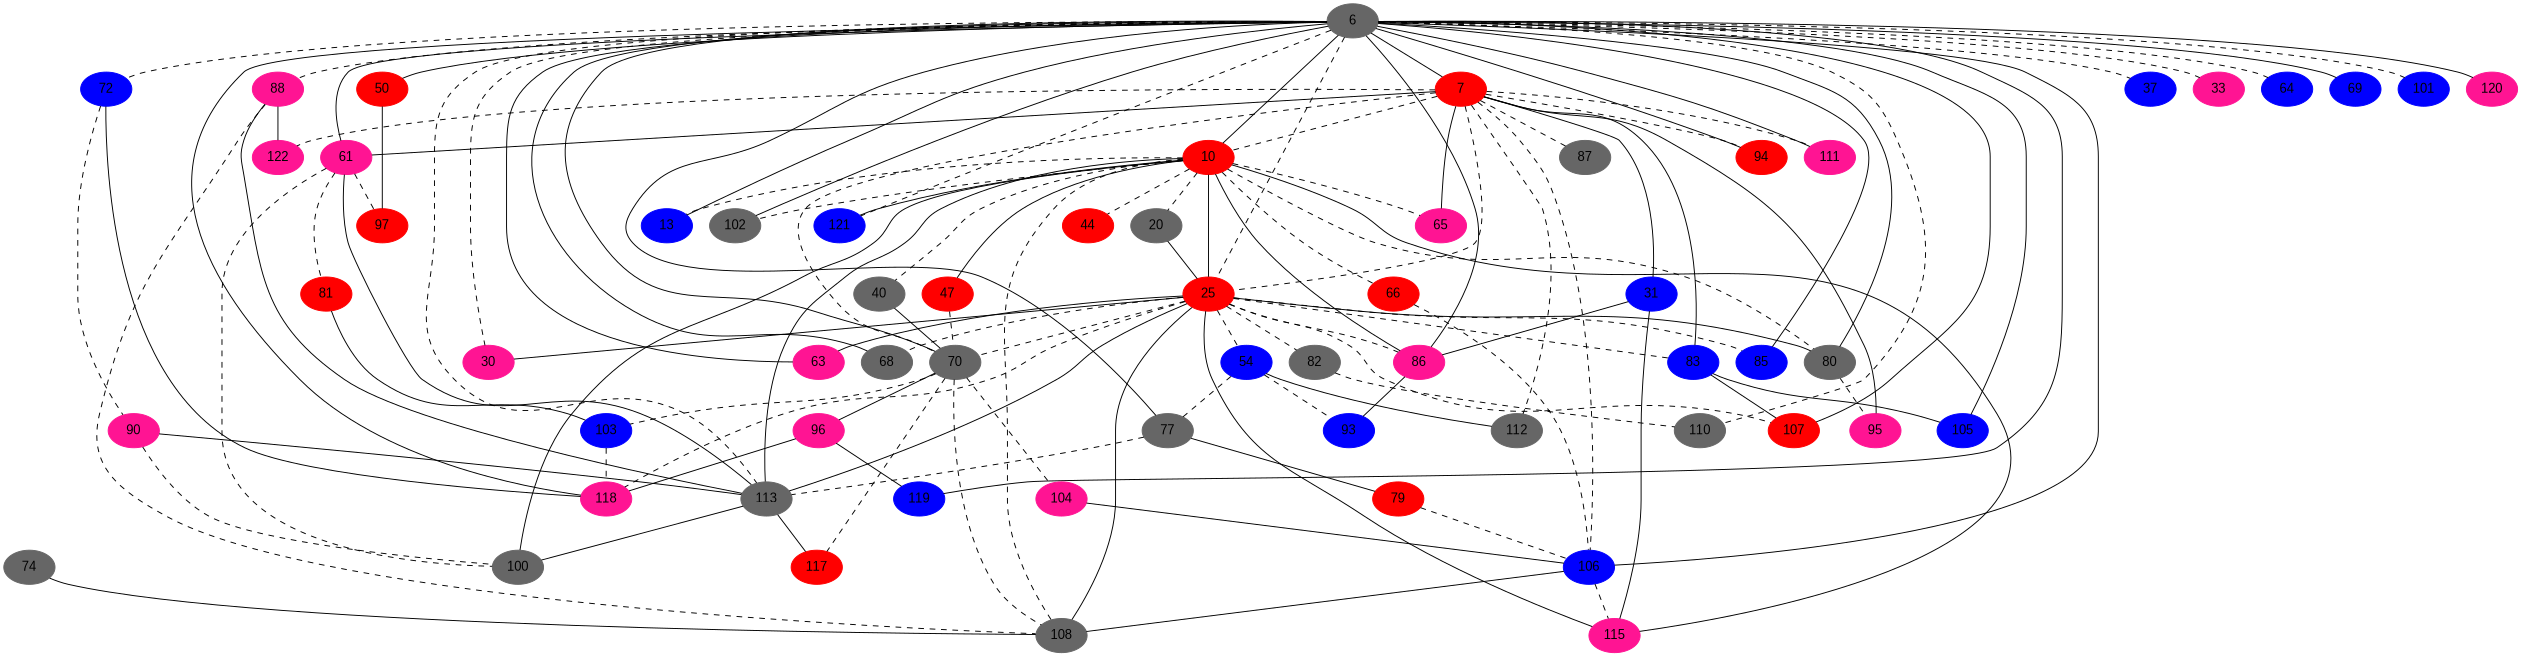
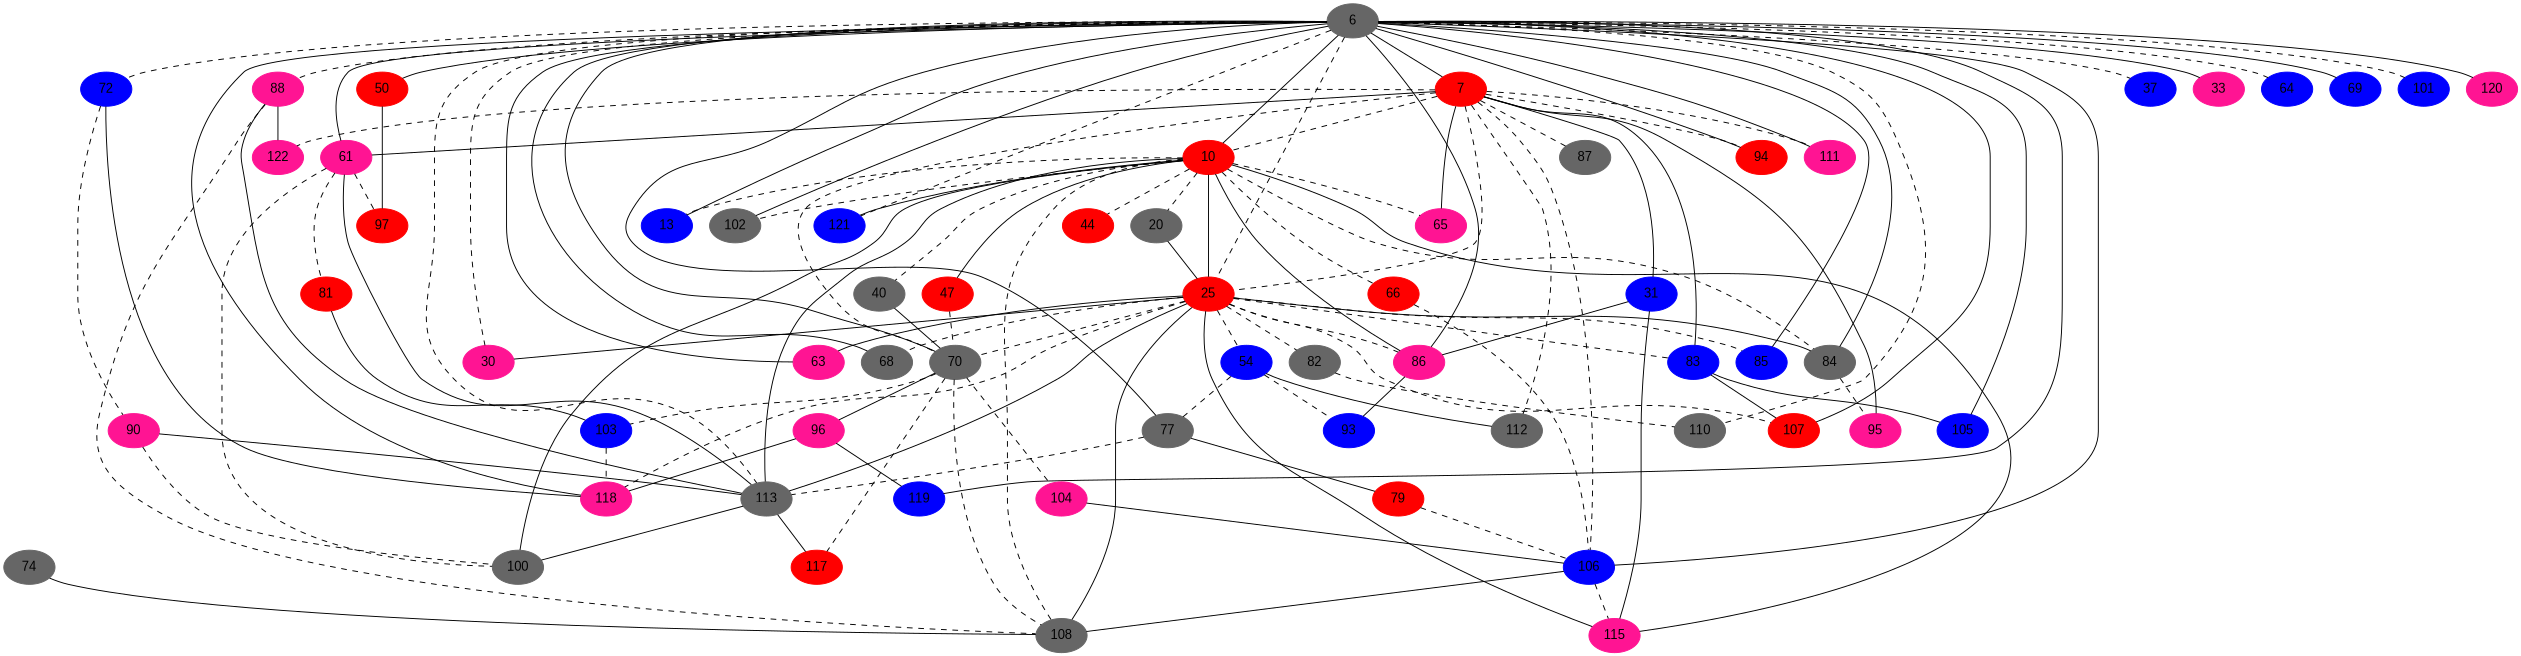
(1791, 34) -> (1791, 34)
(1830, 362) -> (1830, 362)
